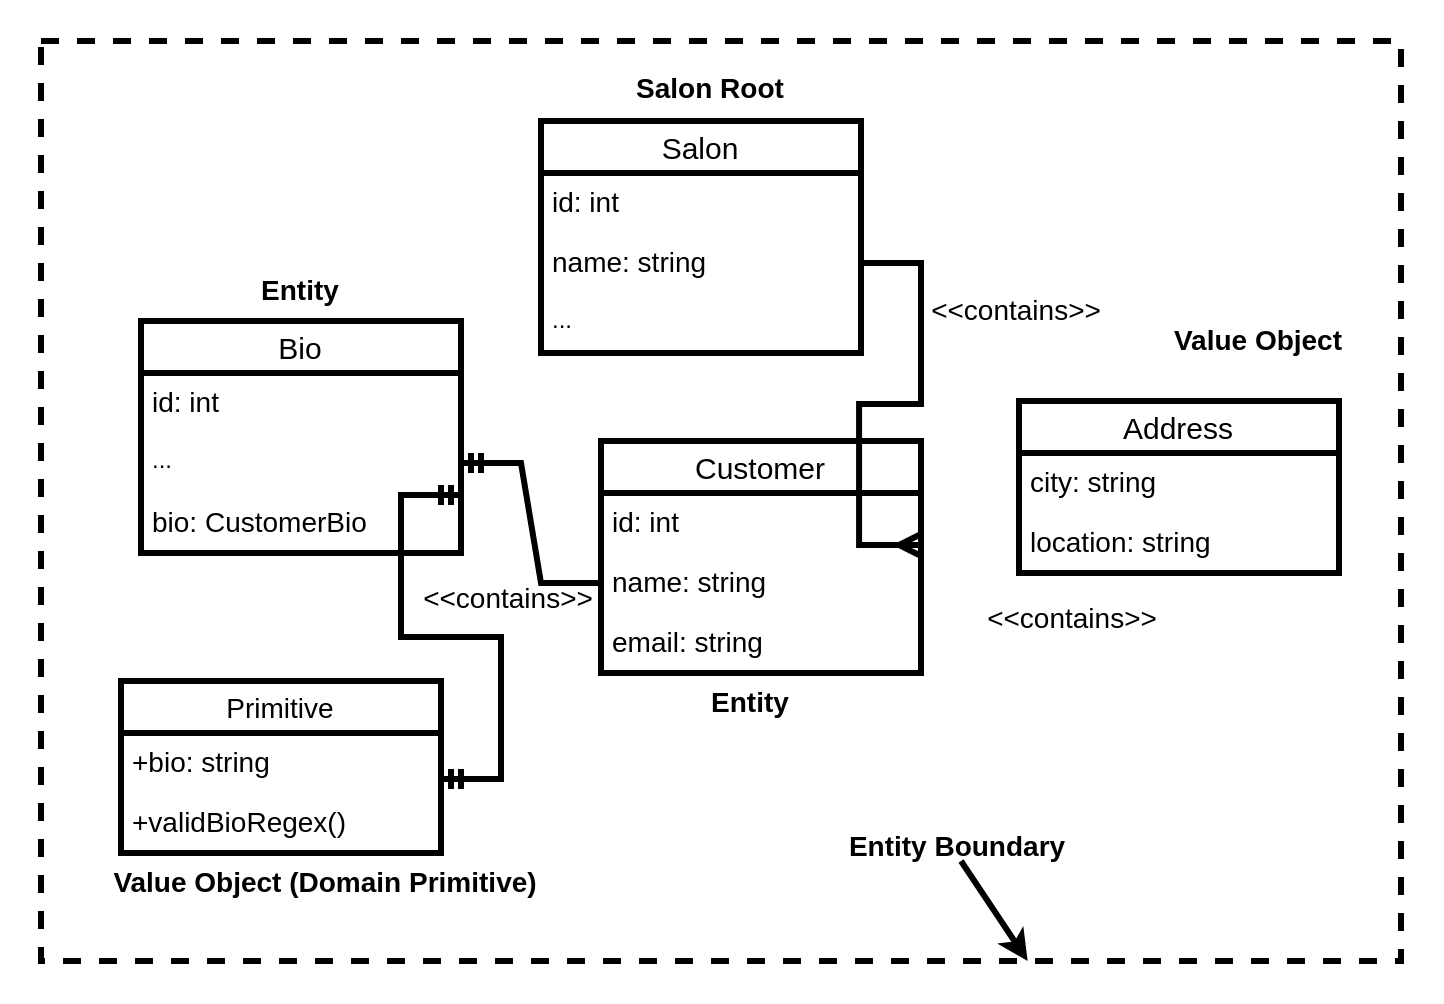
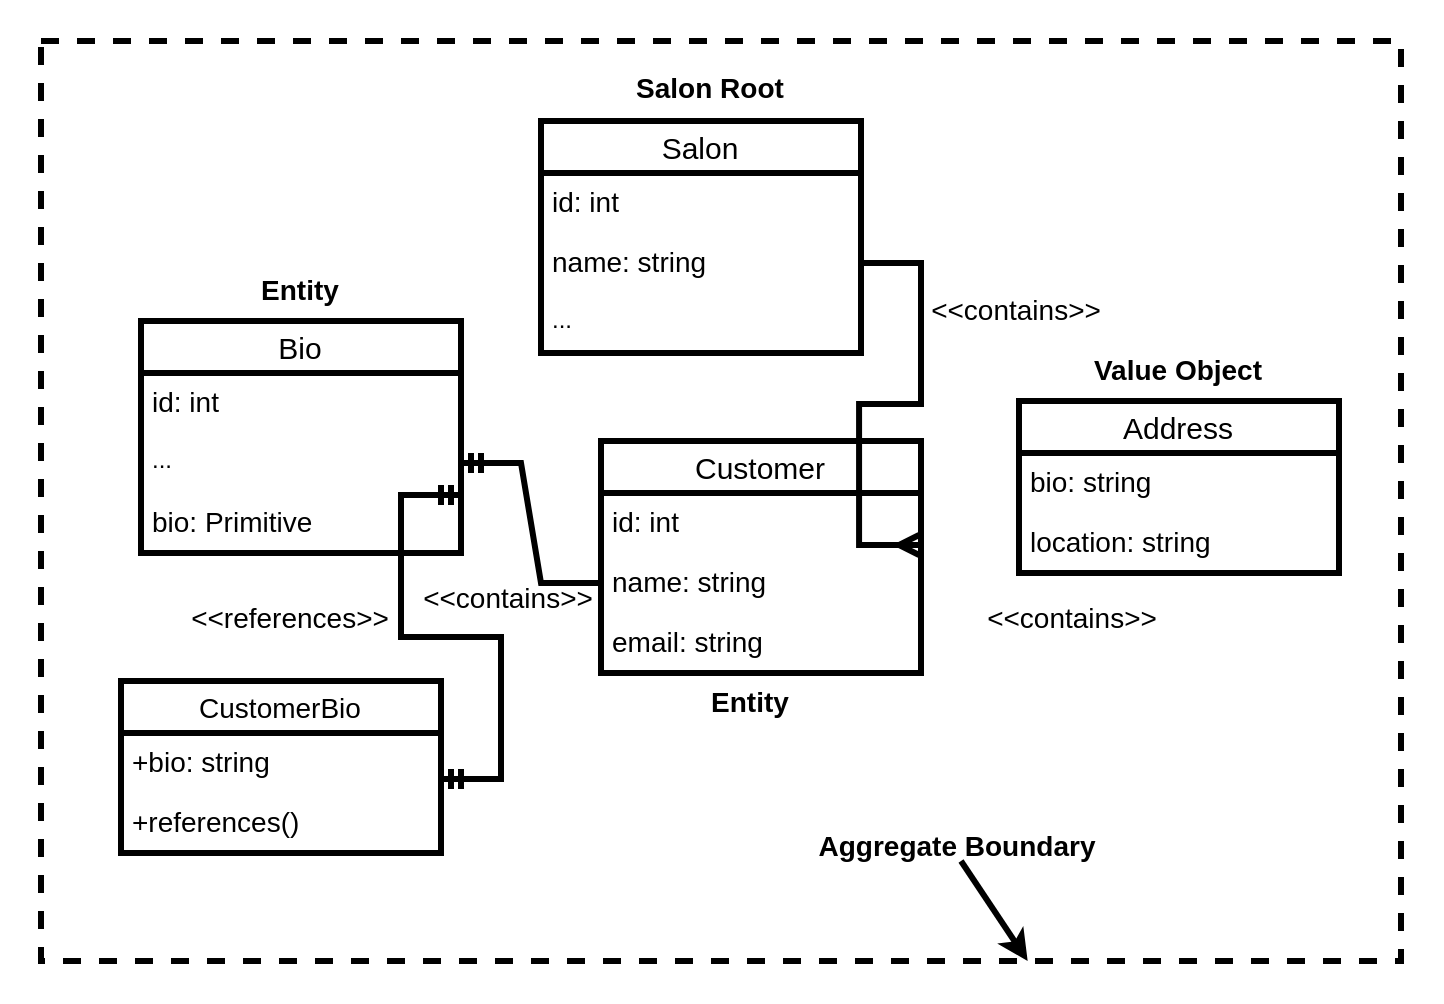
(1259, 341) -> (1179, 371)
(1110, 483) -> (1102, 483)
(263, 523) -> (240, 523)
none -> (291, 619)
(280, 709) -> (280, 709)
(247, 823) -> (234, 823)
(958, 847) -> (958, 847)
(326, 883) -> none
